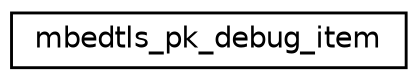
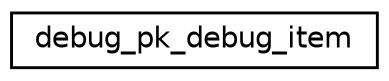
(209, 40) -> (194, 40)
